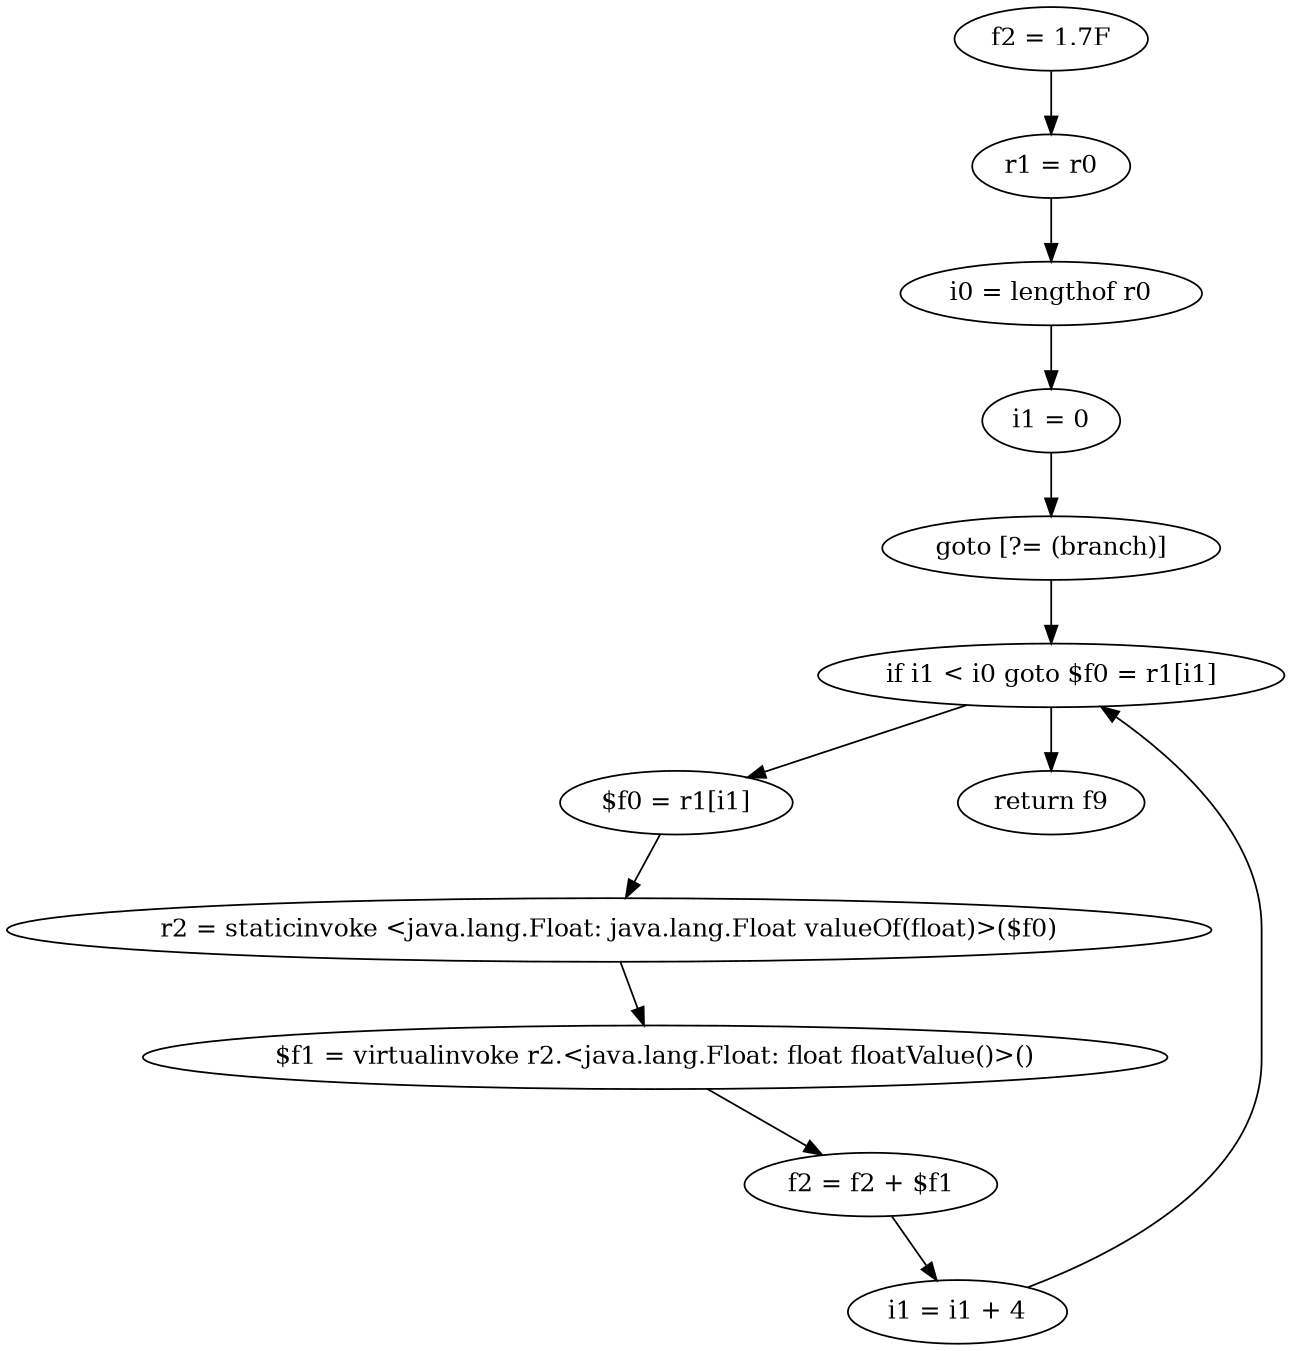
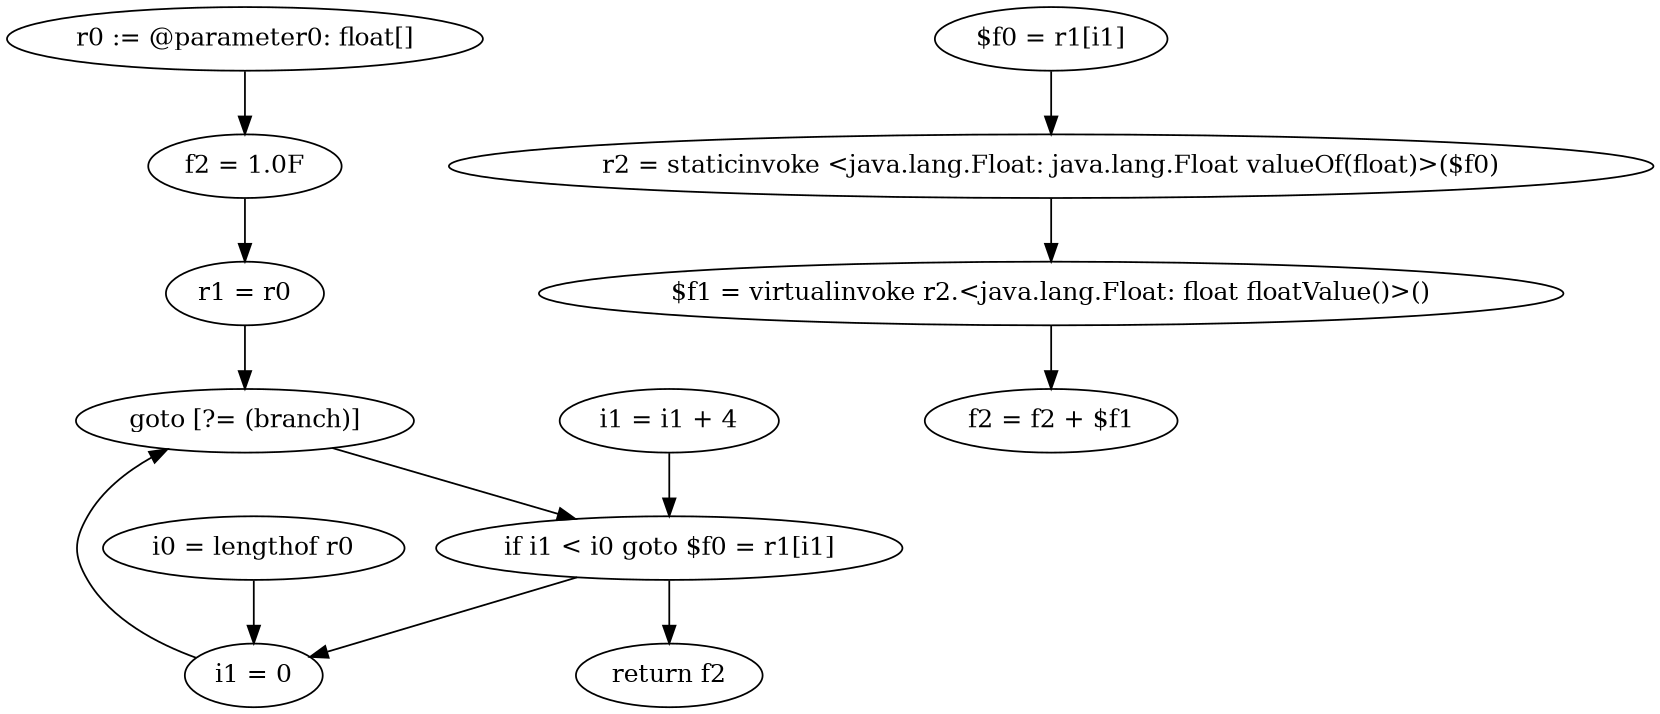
none -> (245, 39)
(1051, 39) -> (245, 166)
(1051, 221) -> (245, 348)
(866, 738) -> (452, 615)
(1051, 803) -> (669, 675)
(909, 1241) -> none
